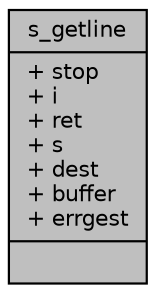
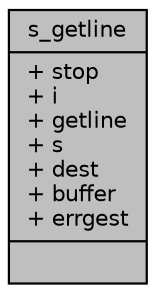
(54, 121) -> (78, 121)
